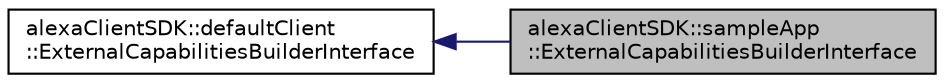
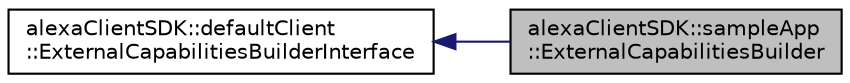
(723, 42) -> (676, 42)
